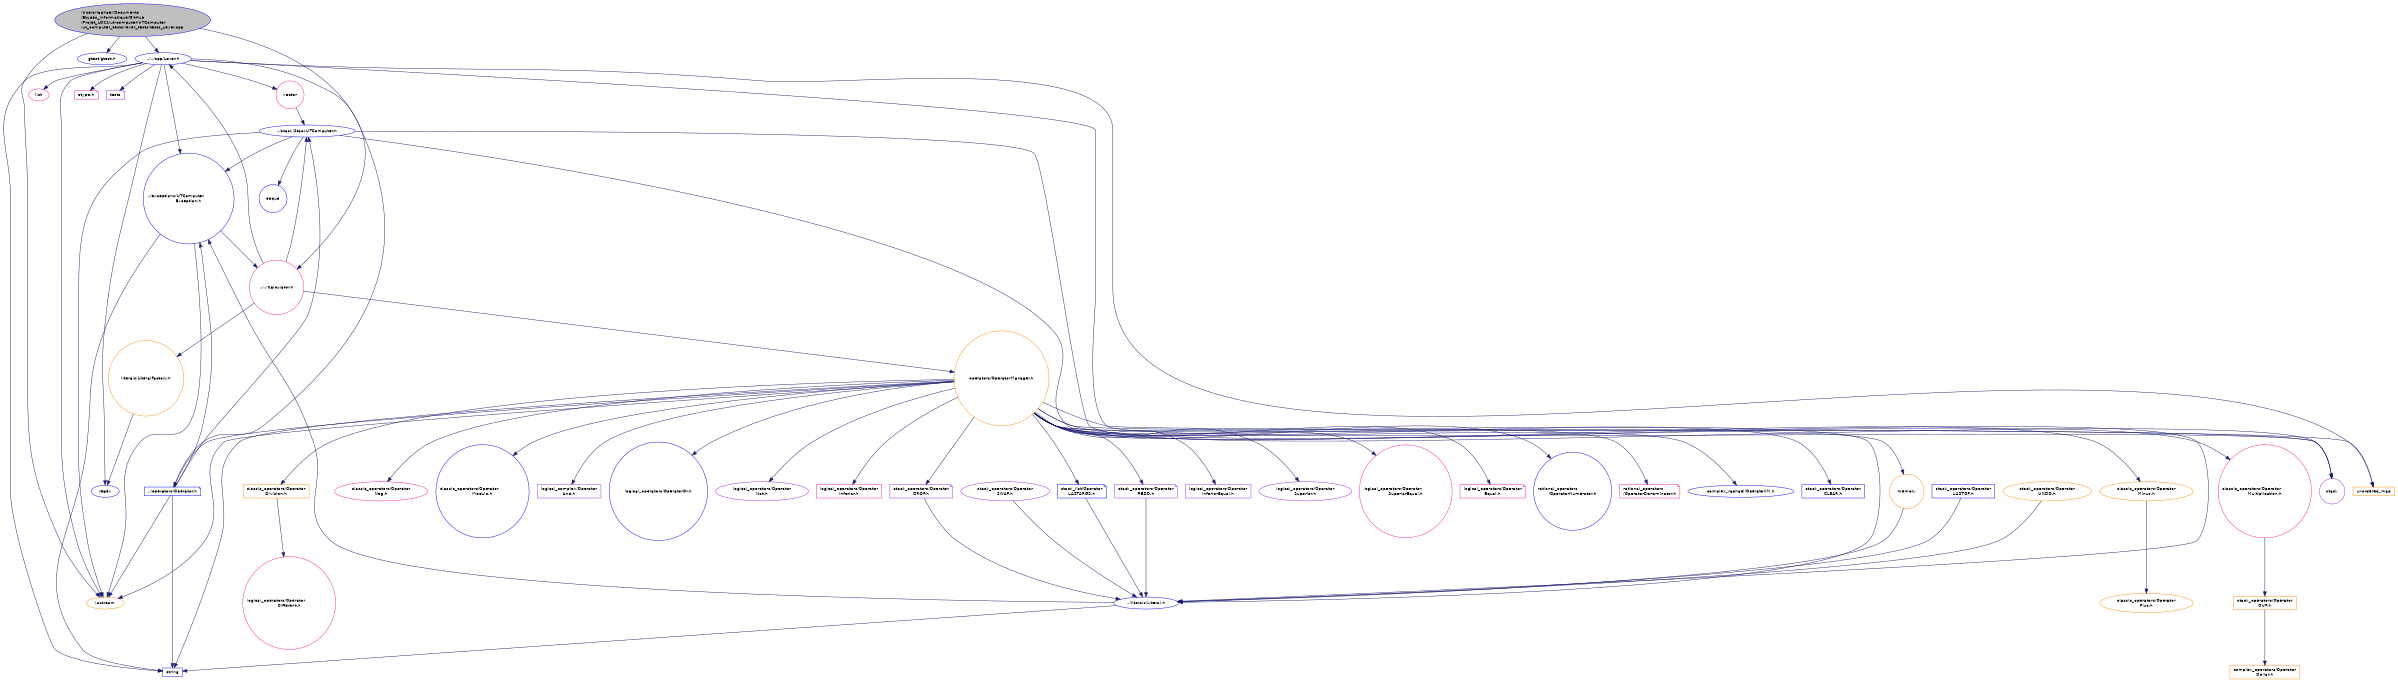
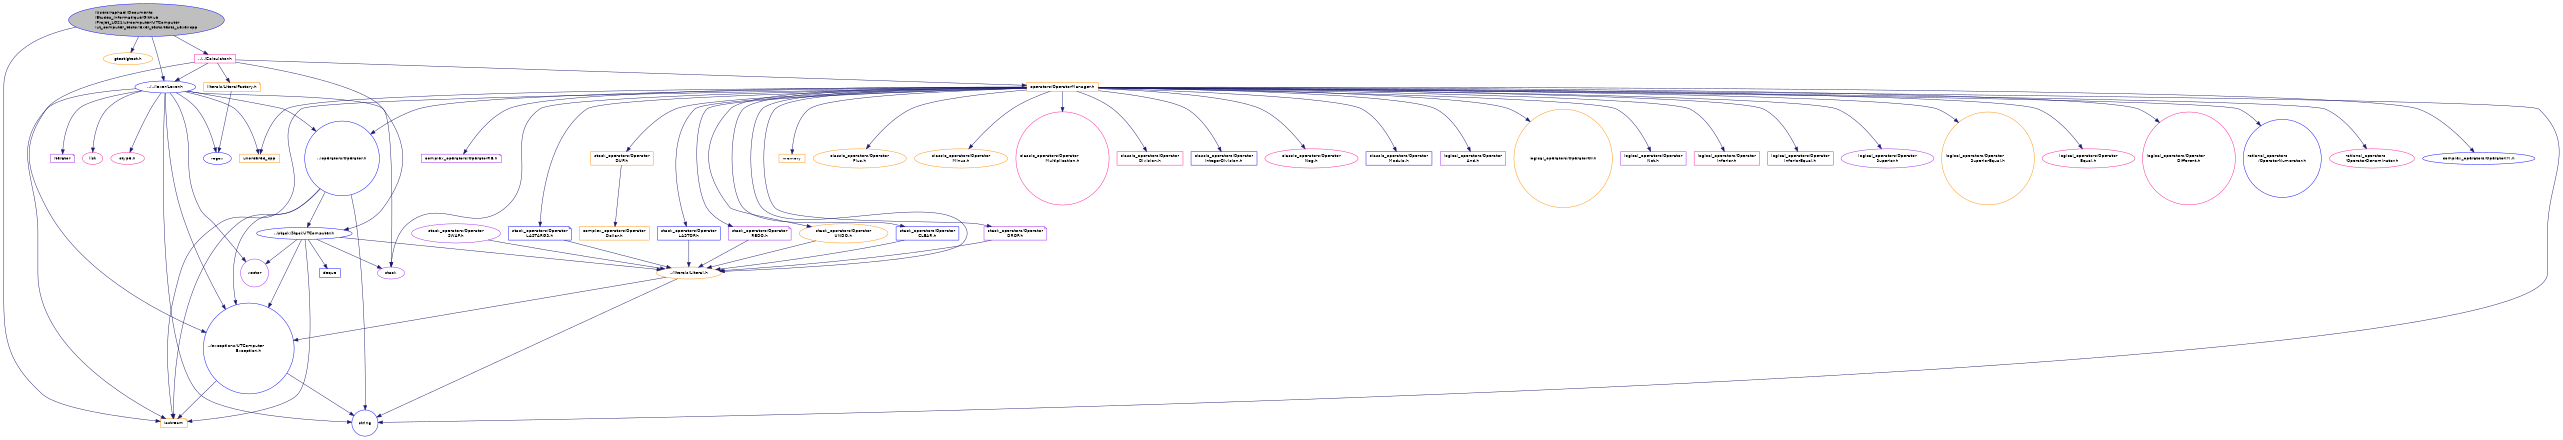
(102, 59) -> (128, 59)
(163, 59) -> (165, 87)
(86, 95) -> (128, 158)
(116, 95) -> (63, 158)
(290, 95) -> (255, 273)
none -> (736, 107)
none -> (700, 108)
(299, 114) -> (283, 250)
none -> (461, 158)
none -> (1224, 158)
(273, 199) -> (330, 273)
(237, 248) -> (34, 180)
(277, 287) -> (215, 59)
(146, 378) -> (232, 87)
(1002, 378) -> (1063, 87)
(173, 491) -> (342, 158)
(276, 491) -> (1150, 158)
(483, 491) -> (1399, 158)
(569, 491) -> (1473, 158)
(658, 491) -> (1563, 158)
(762, 491) -> (1653, 158)
(1082, 491) -> (540, 233)
(1406, 491) -> (1988, 158)
(1493, 491) -> (2089, 158)
(1650, 491) -> (2372, 158)
(1741, 491) -> (2479, 158)
(1907, 491) -> (792, 158)
(2332, 491) -> (391, 273)
(2374, 491) -> (260, 158)
(280, 525) -> (1629, 90)
(2146, 545) -> (941, 101)
(2265, 565) -> (820, 95)
(1554, 585) -> (813, 257)
(105, 603) -> (174, 423)
(1146, 603) -> (689, 273)
(173, 672) -> (365, 423)
